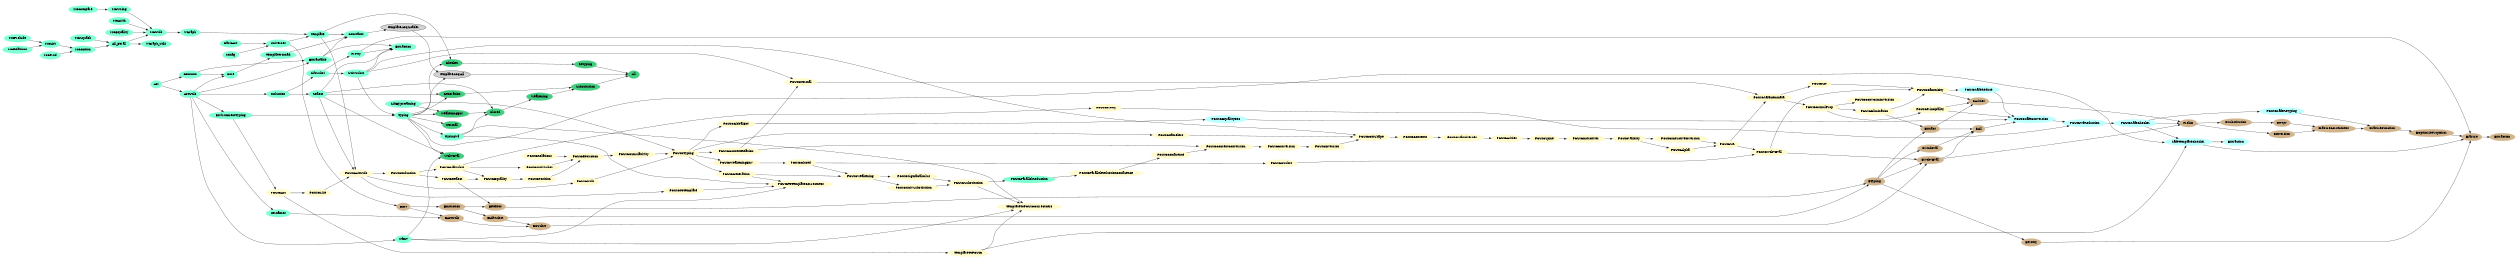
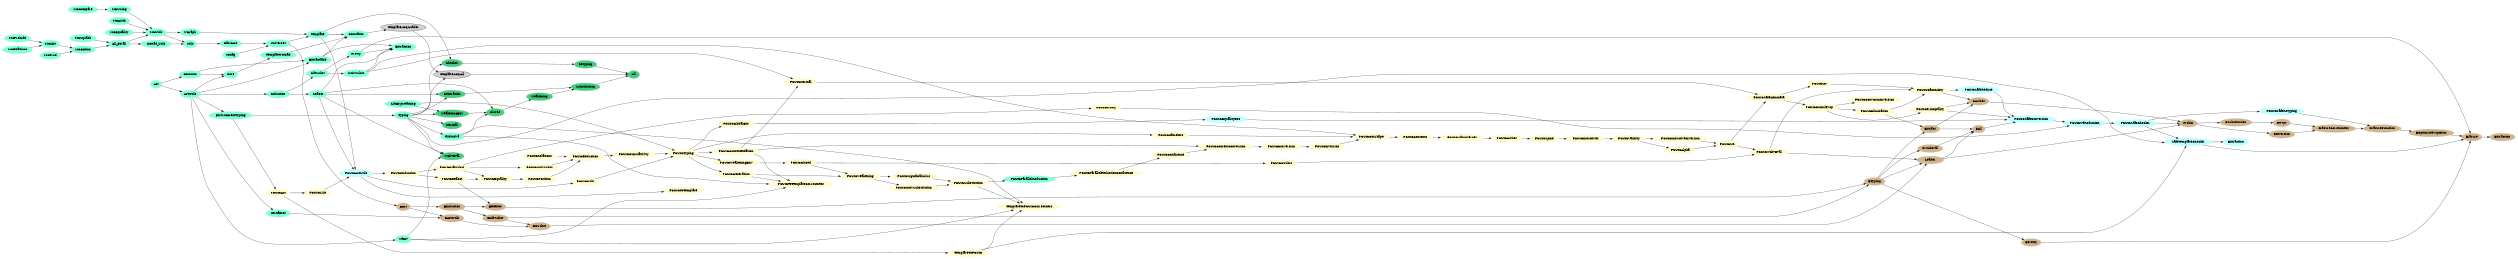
(156, 44) -> (156, 44)
none -> (190, 44)
(371, 100) -> none
(1930, 160) -> (1930, 160)
(356, 173) -> (356, 173)
(738, 188) -> (769, 169)
